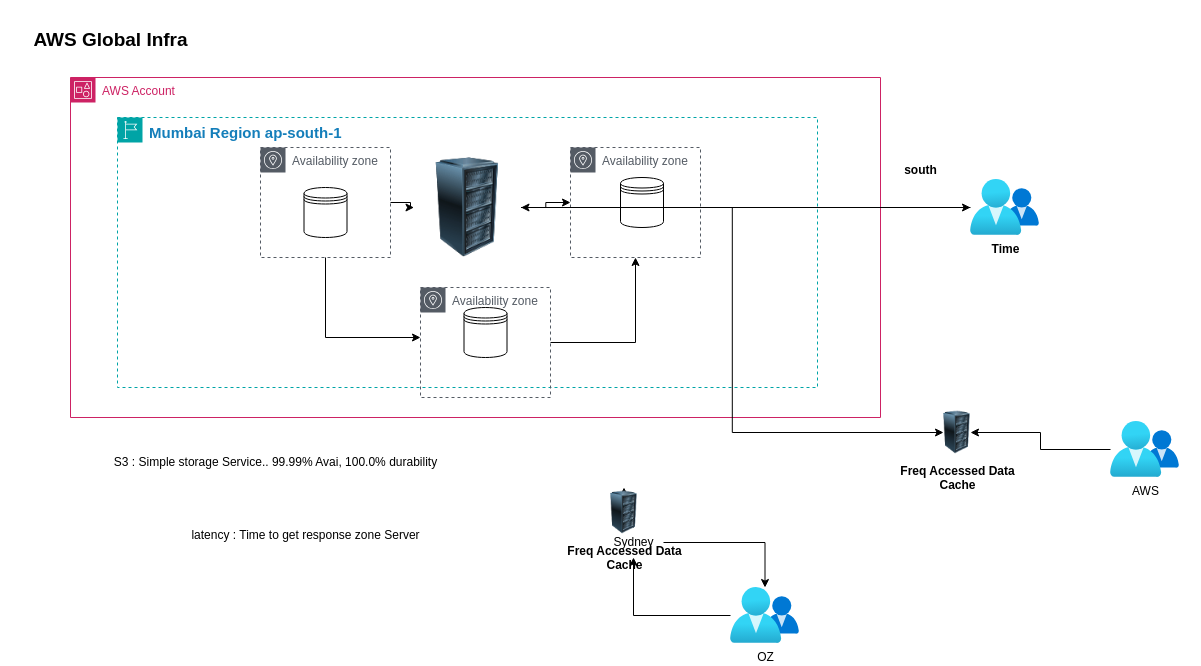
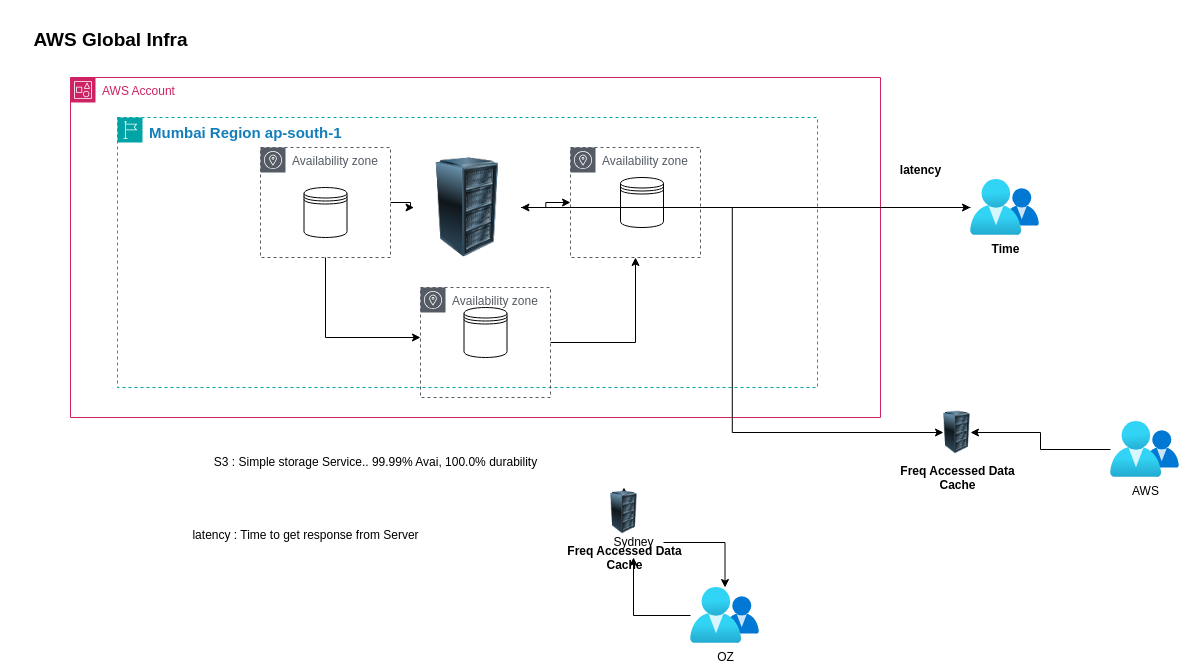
(921, 171) -> (921, 171)
(276, 463) -> (376, 463)
(306, 536) -> (306, 536)
(765, 616) -> (725, 616)
